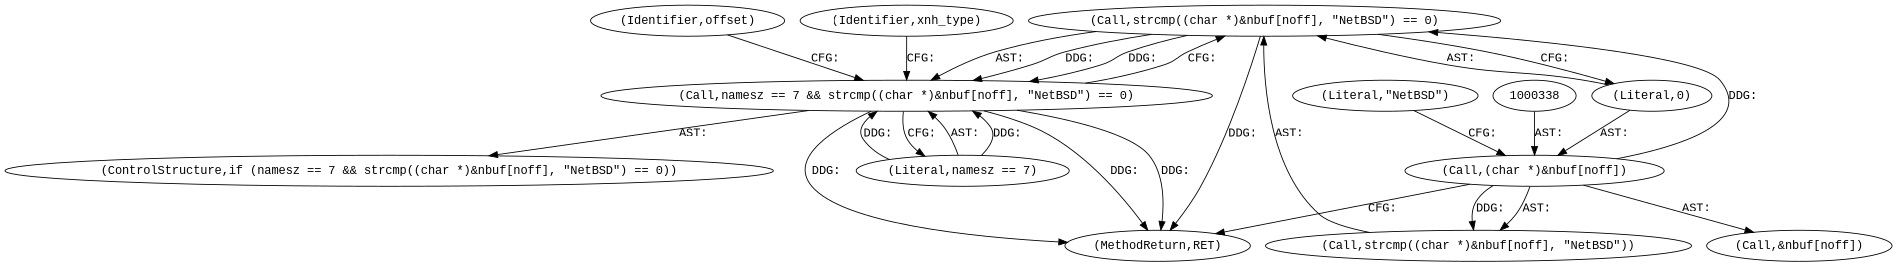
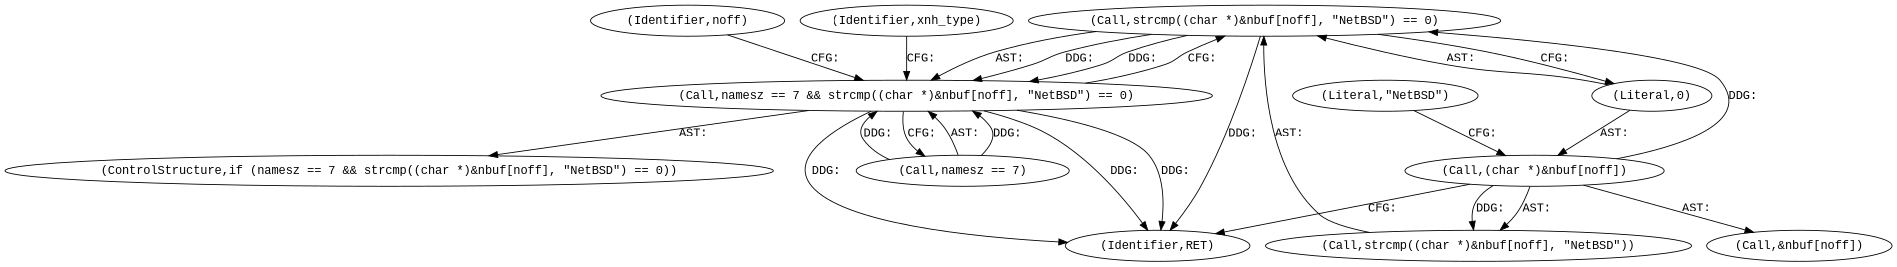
(688, 21) -> (688, 21)
(1535, 96) -> none
(963, 171) -> (963, 171)
(1158, 246) -> (1158, 246)
